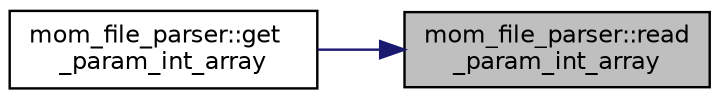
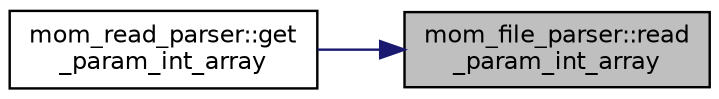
(164, 50) -> (164, 50)
